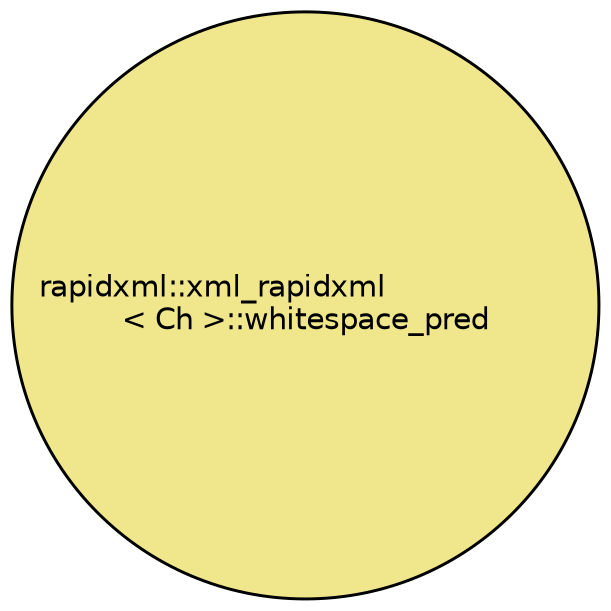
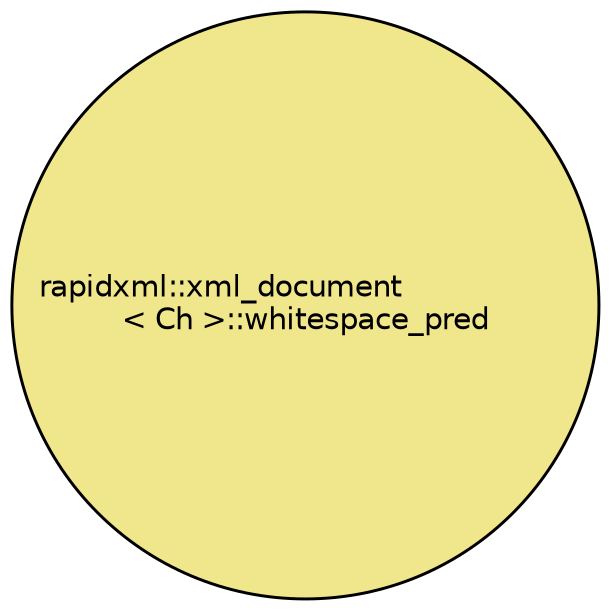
(305, 305) -> (305, 305)
